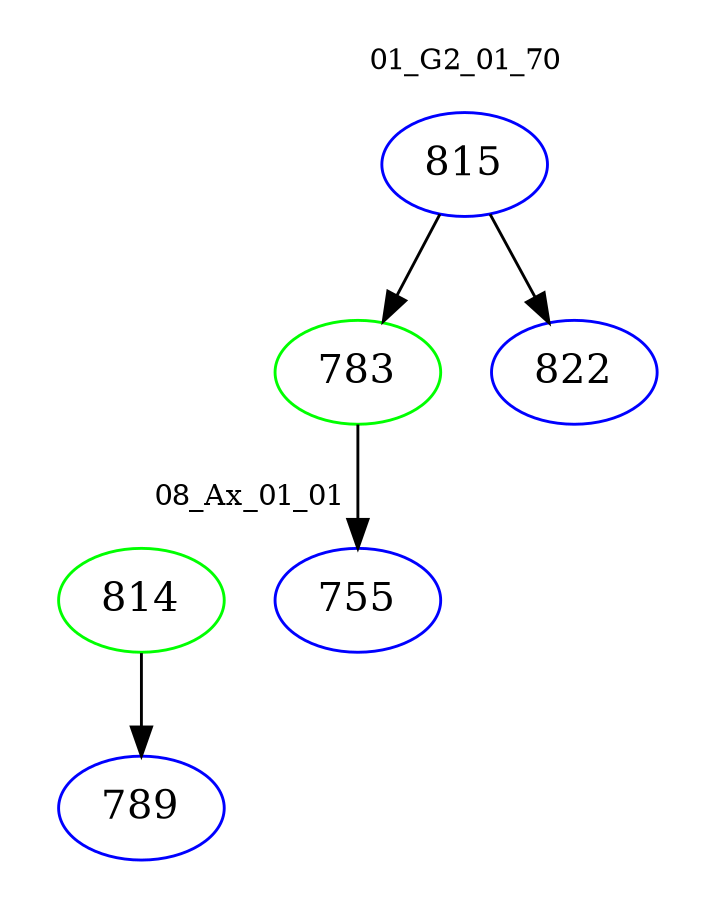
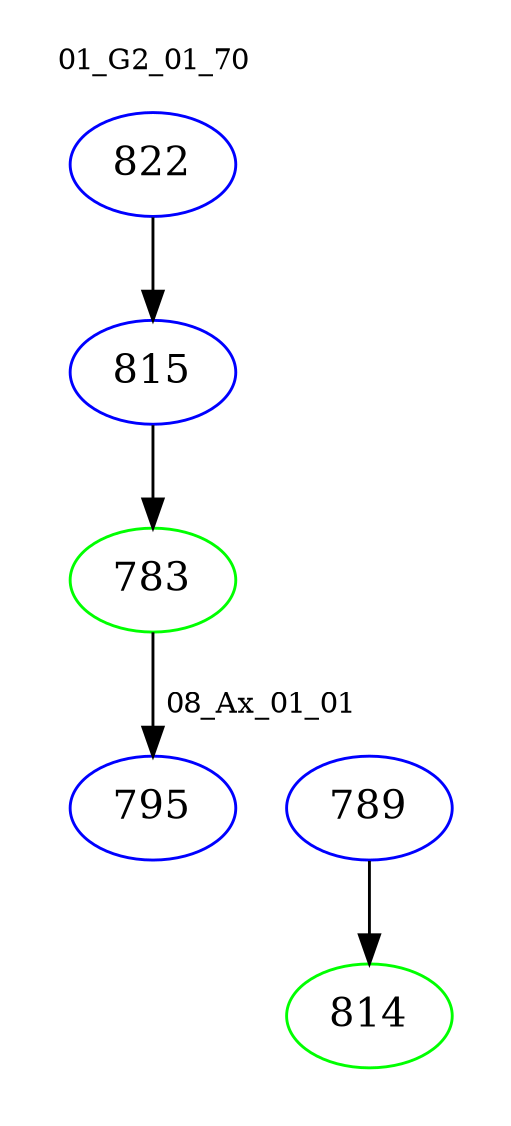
(512, 255) -> (153, 254)
(358, 600) -> (153, 808)
(141, 690) -> (369, 898)
